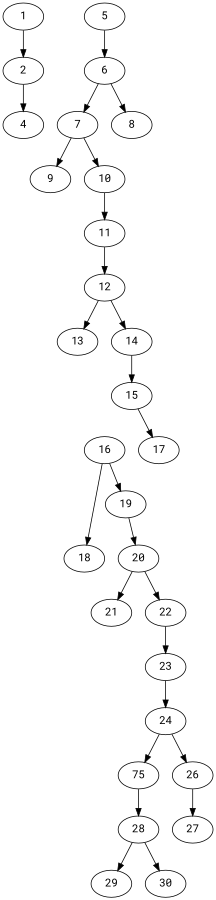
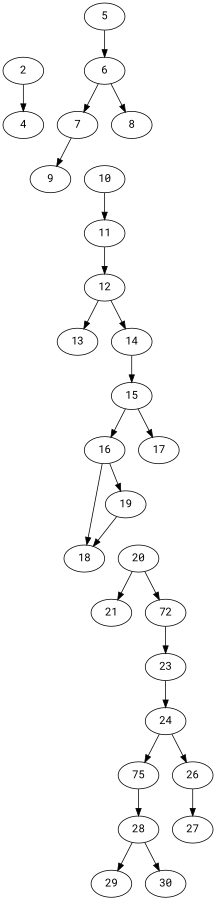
(23, 17) -> none
(89, 149) -> none
none -> (120, 420)
(131, 528) -> (107, 528)
(166, 613) -> (166, 613)
